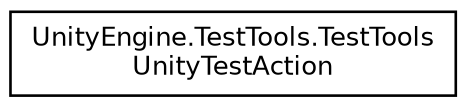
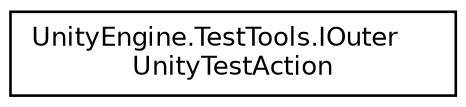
(233, 54) -> (233, 54)
